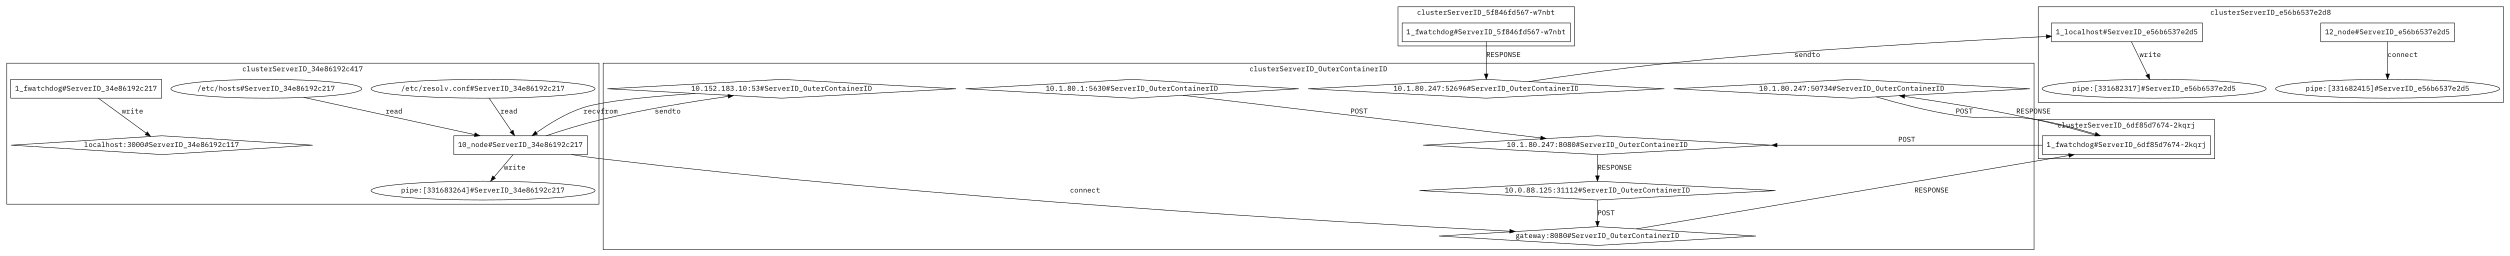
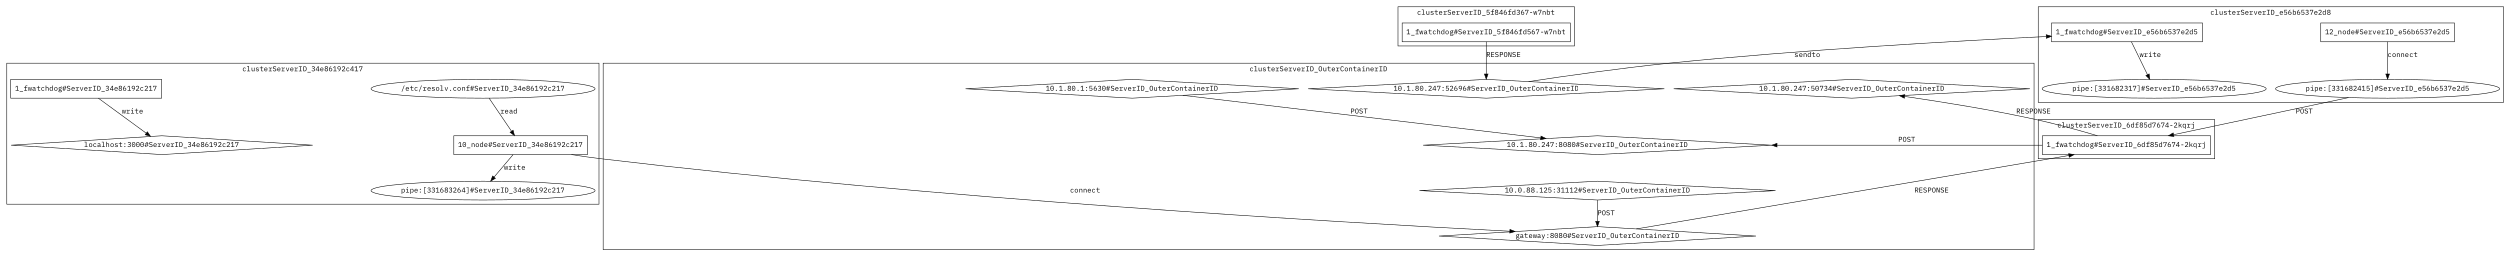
(1486, 13) -> (1486, 13)
(2127, 32) -> (2127, 32)
(266, 89) -> none
(782, 89) -> none
(1986, 118) -> (2261, 116)
(162, 145) -> (162, 145)
(1597, 165) -> none
